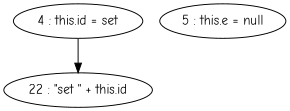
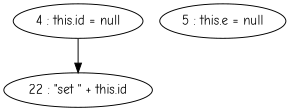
(78, 21) -> (78, 21)
